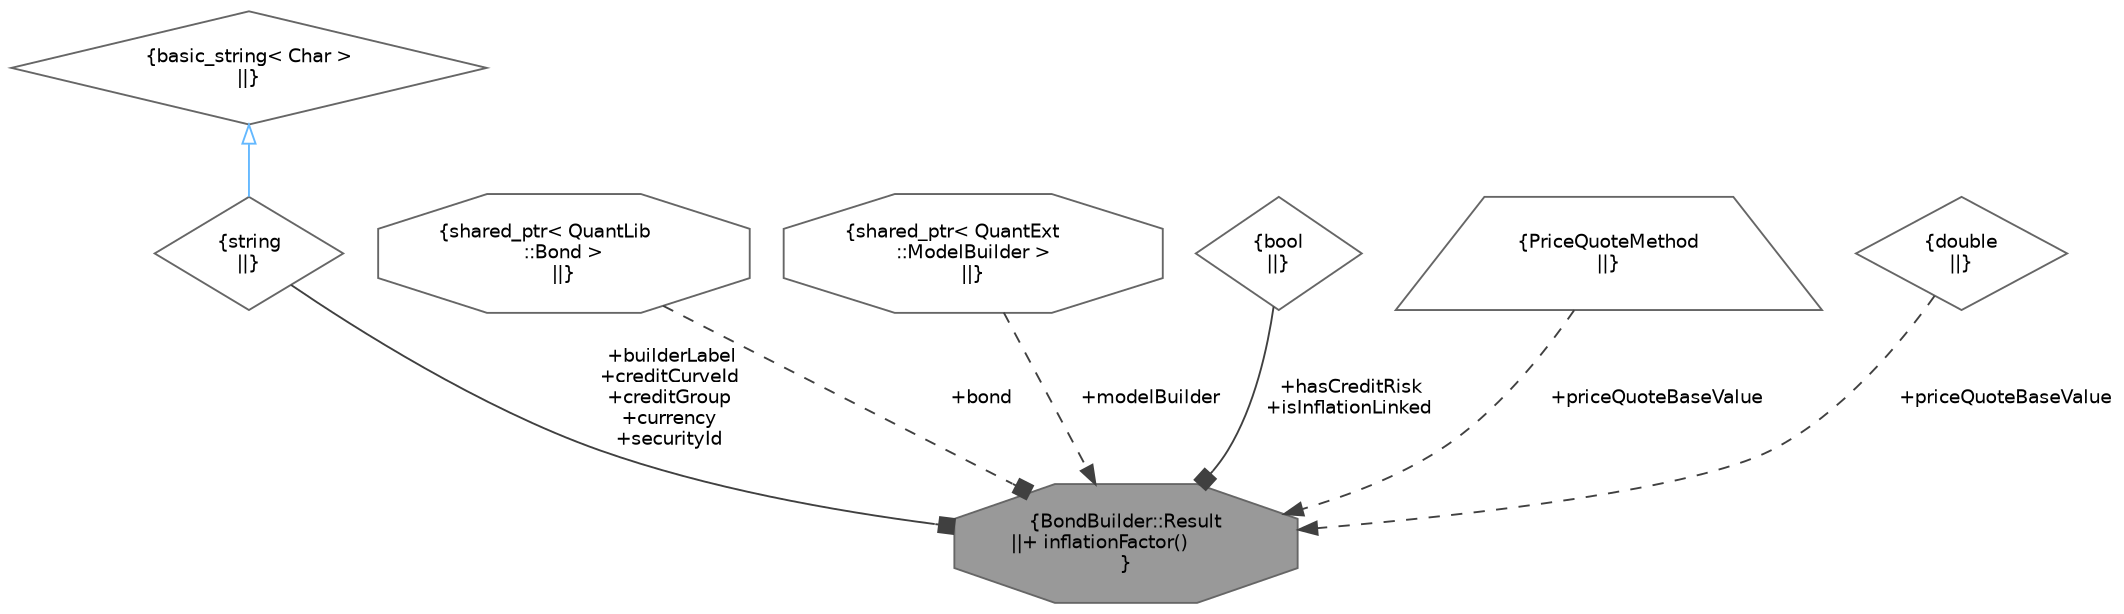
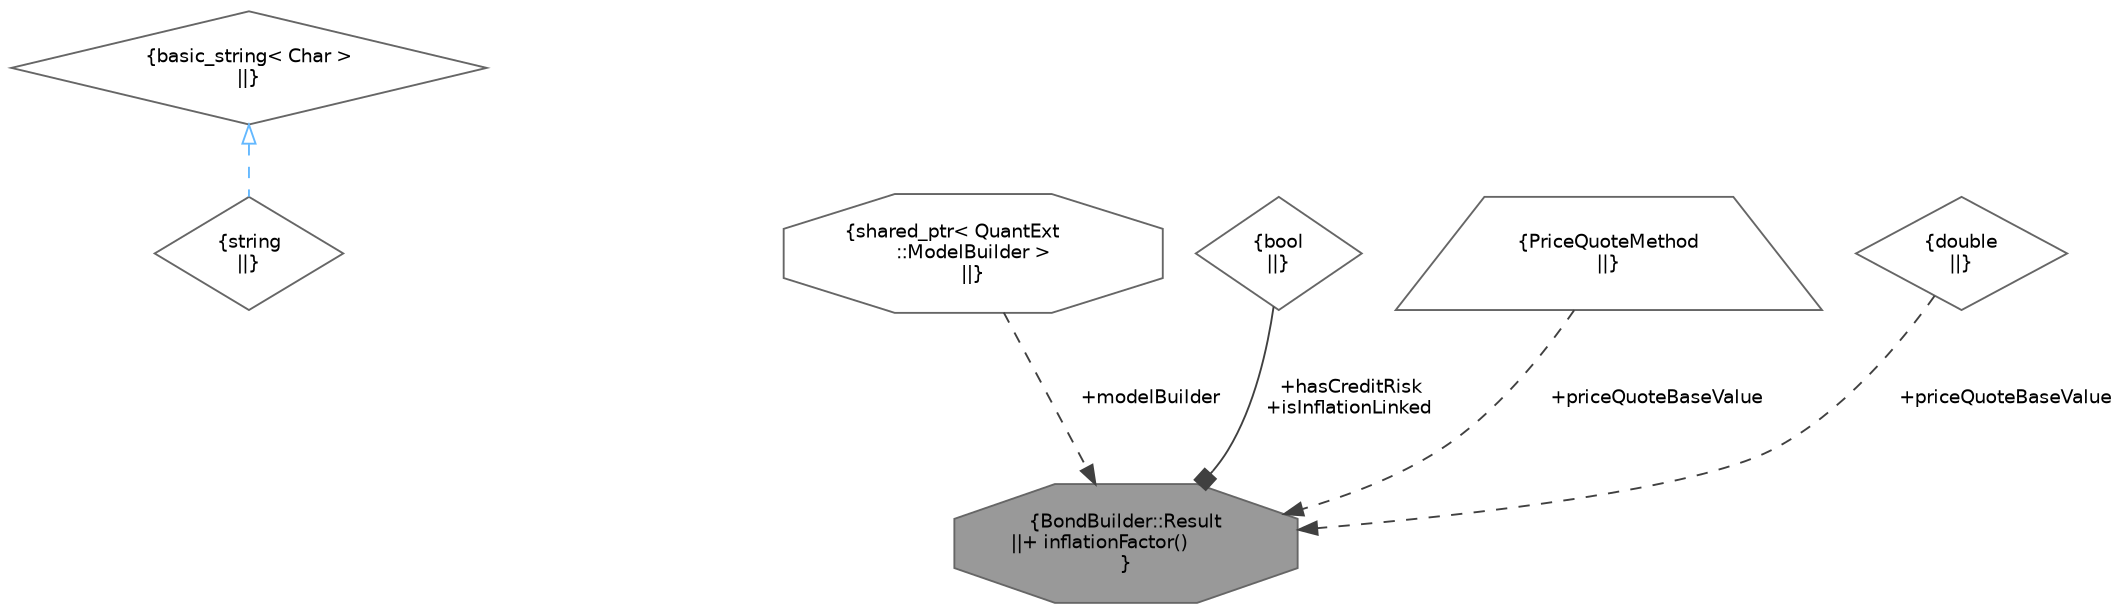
(249, 170) -> (249, 170)
(564, 253) -> none
(596, 449) -> none
